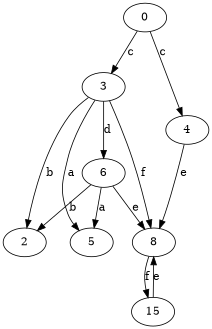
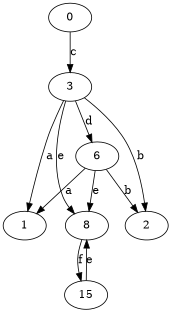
(187, 130) -> none
(144, 173) -> (61, 156)
(92, 242) -> (25, 226)
